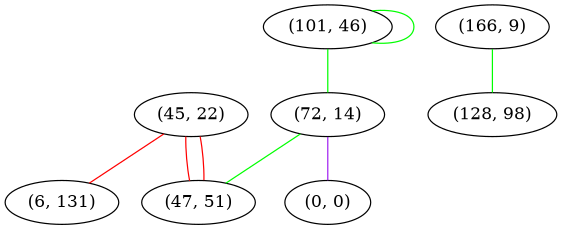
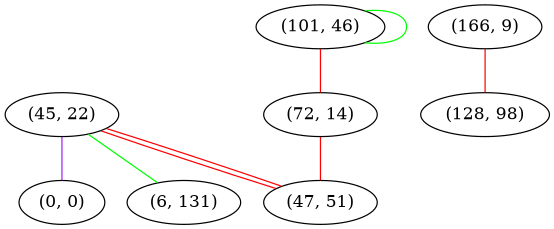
(328, 71) -> (320, 71)
(492, 71) -> (485, 71)
(127, 159) -> (123, 159)
(263, 159) -> (320, 159)
(328, 159) -> (62, 159)
